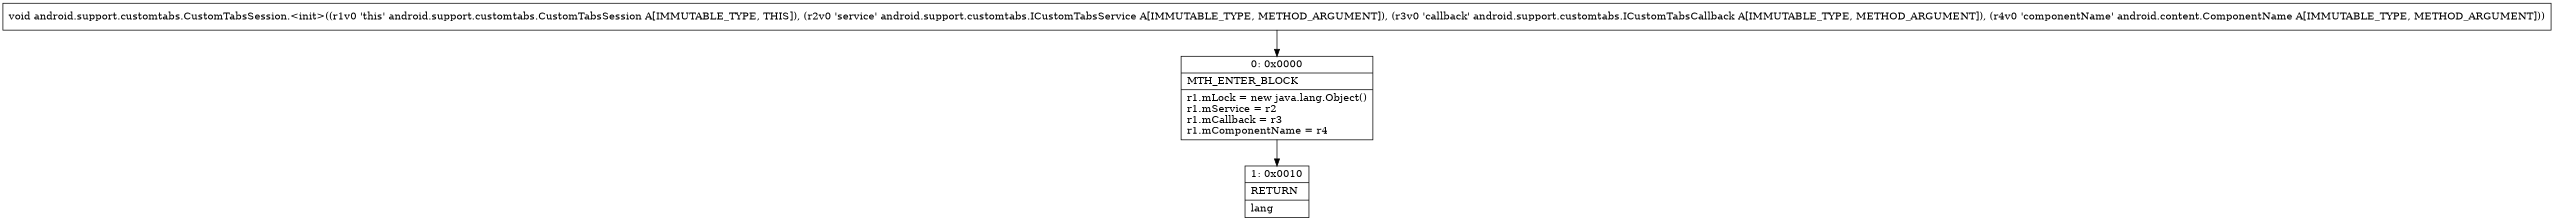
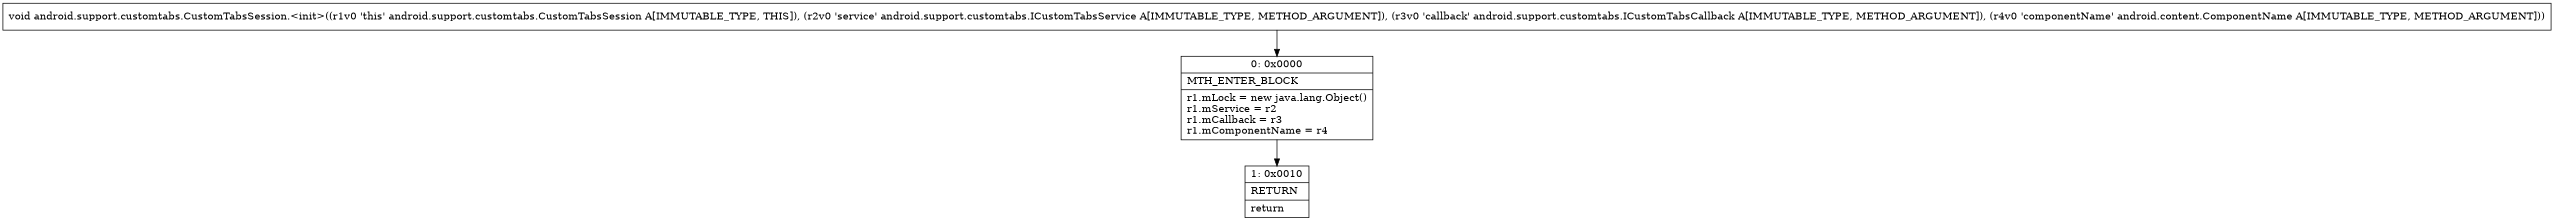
(1262, 208) -> (1268, 208)
